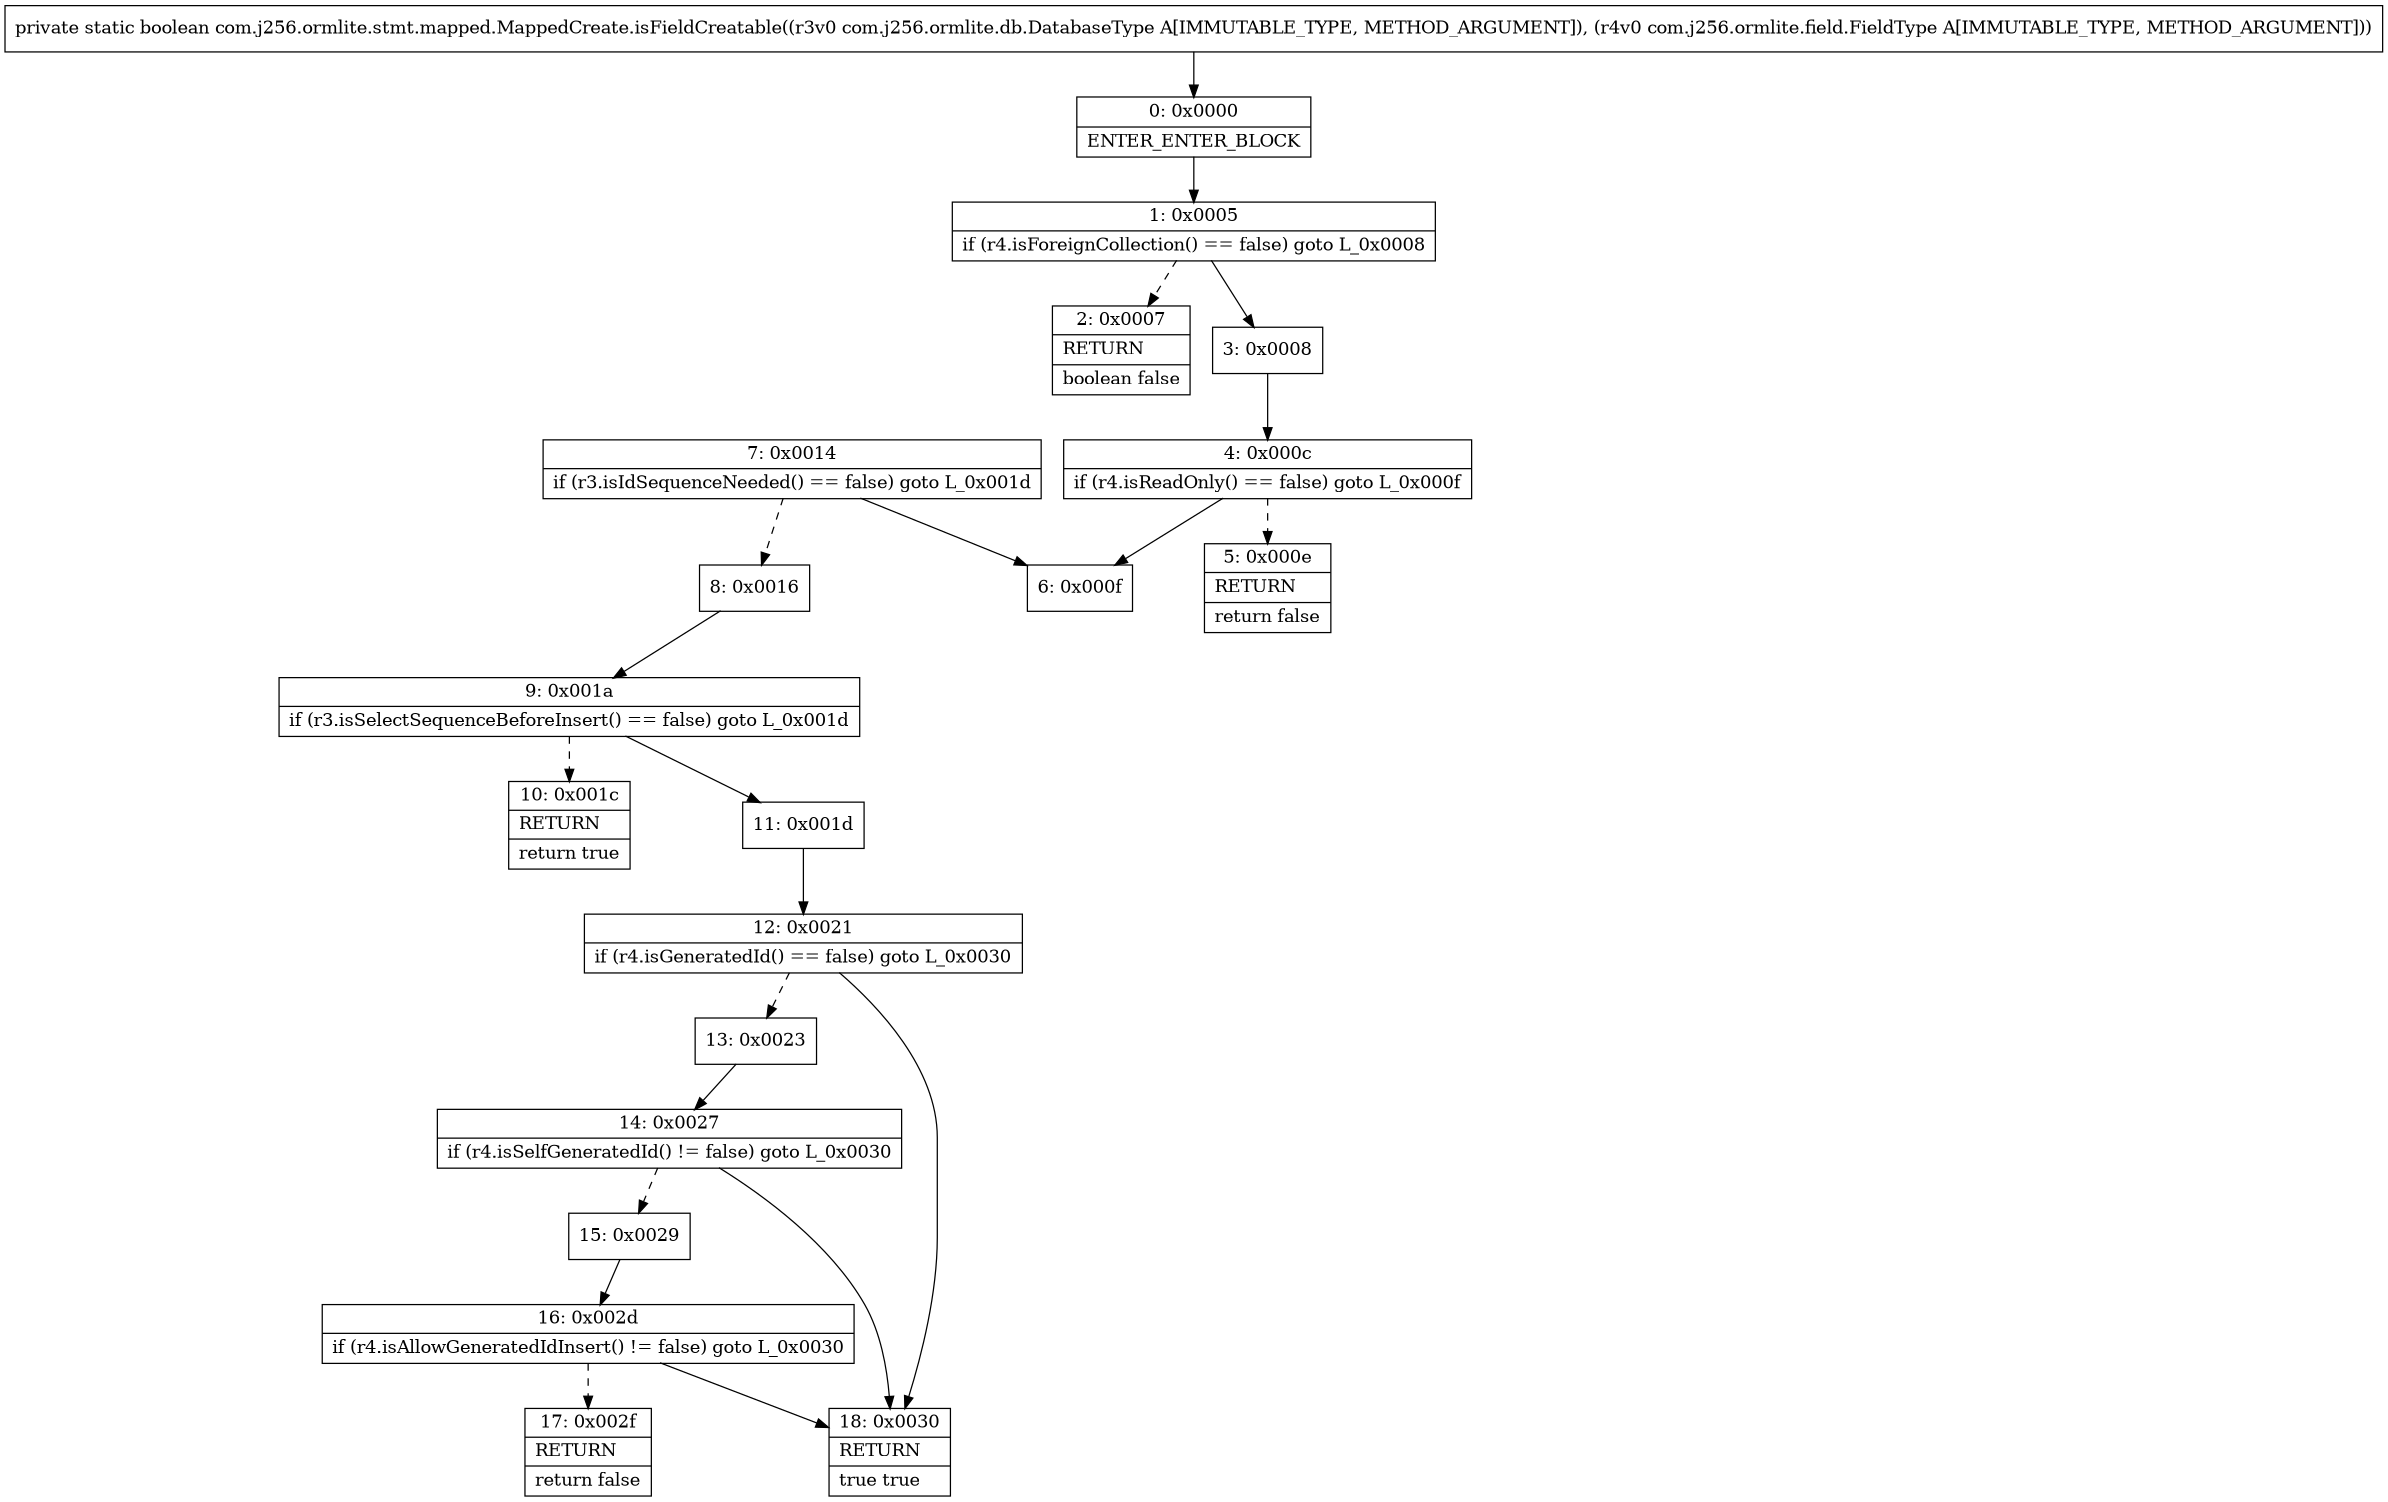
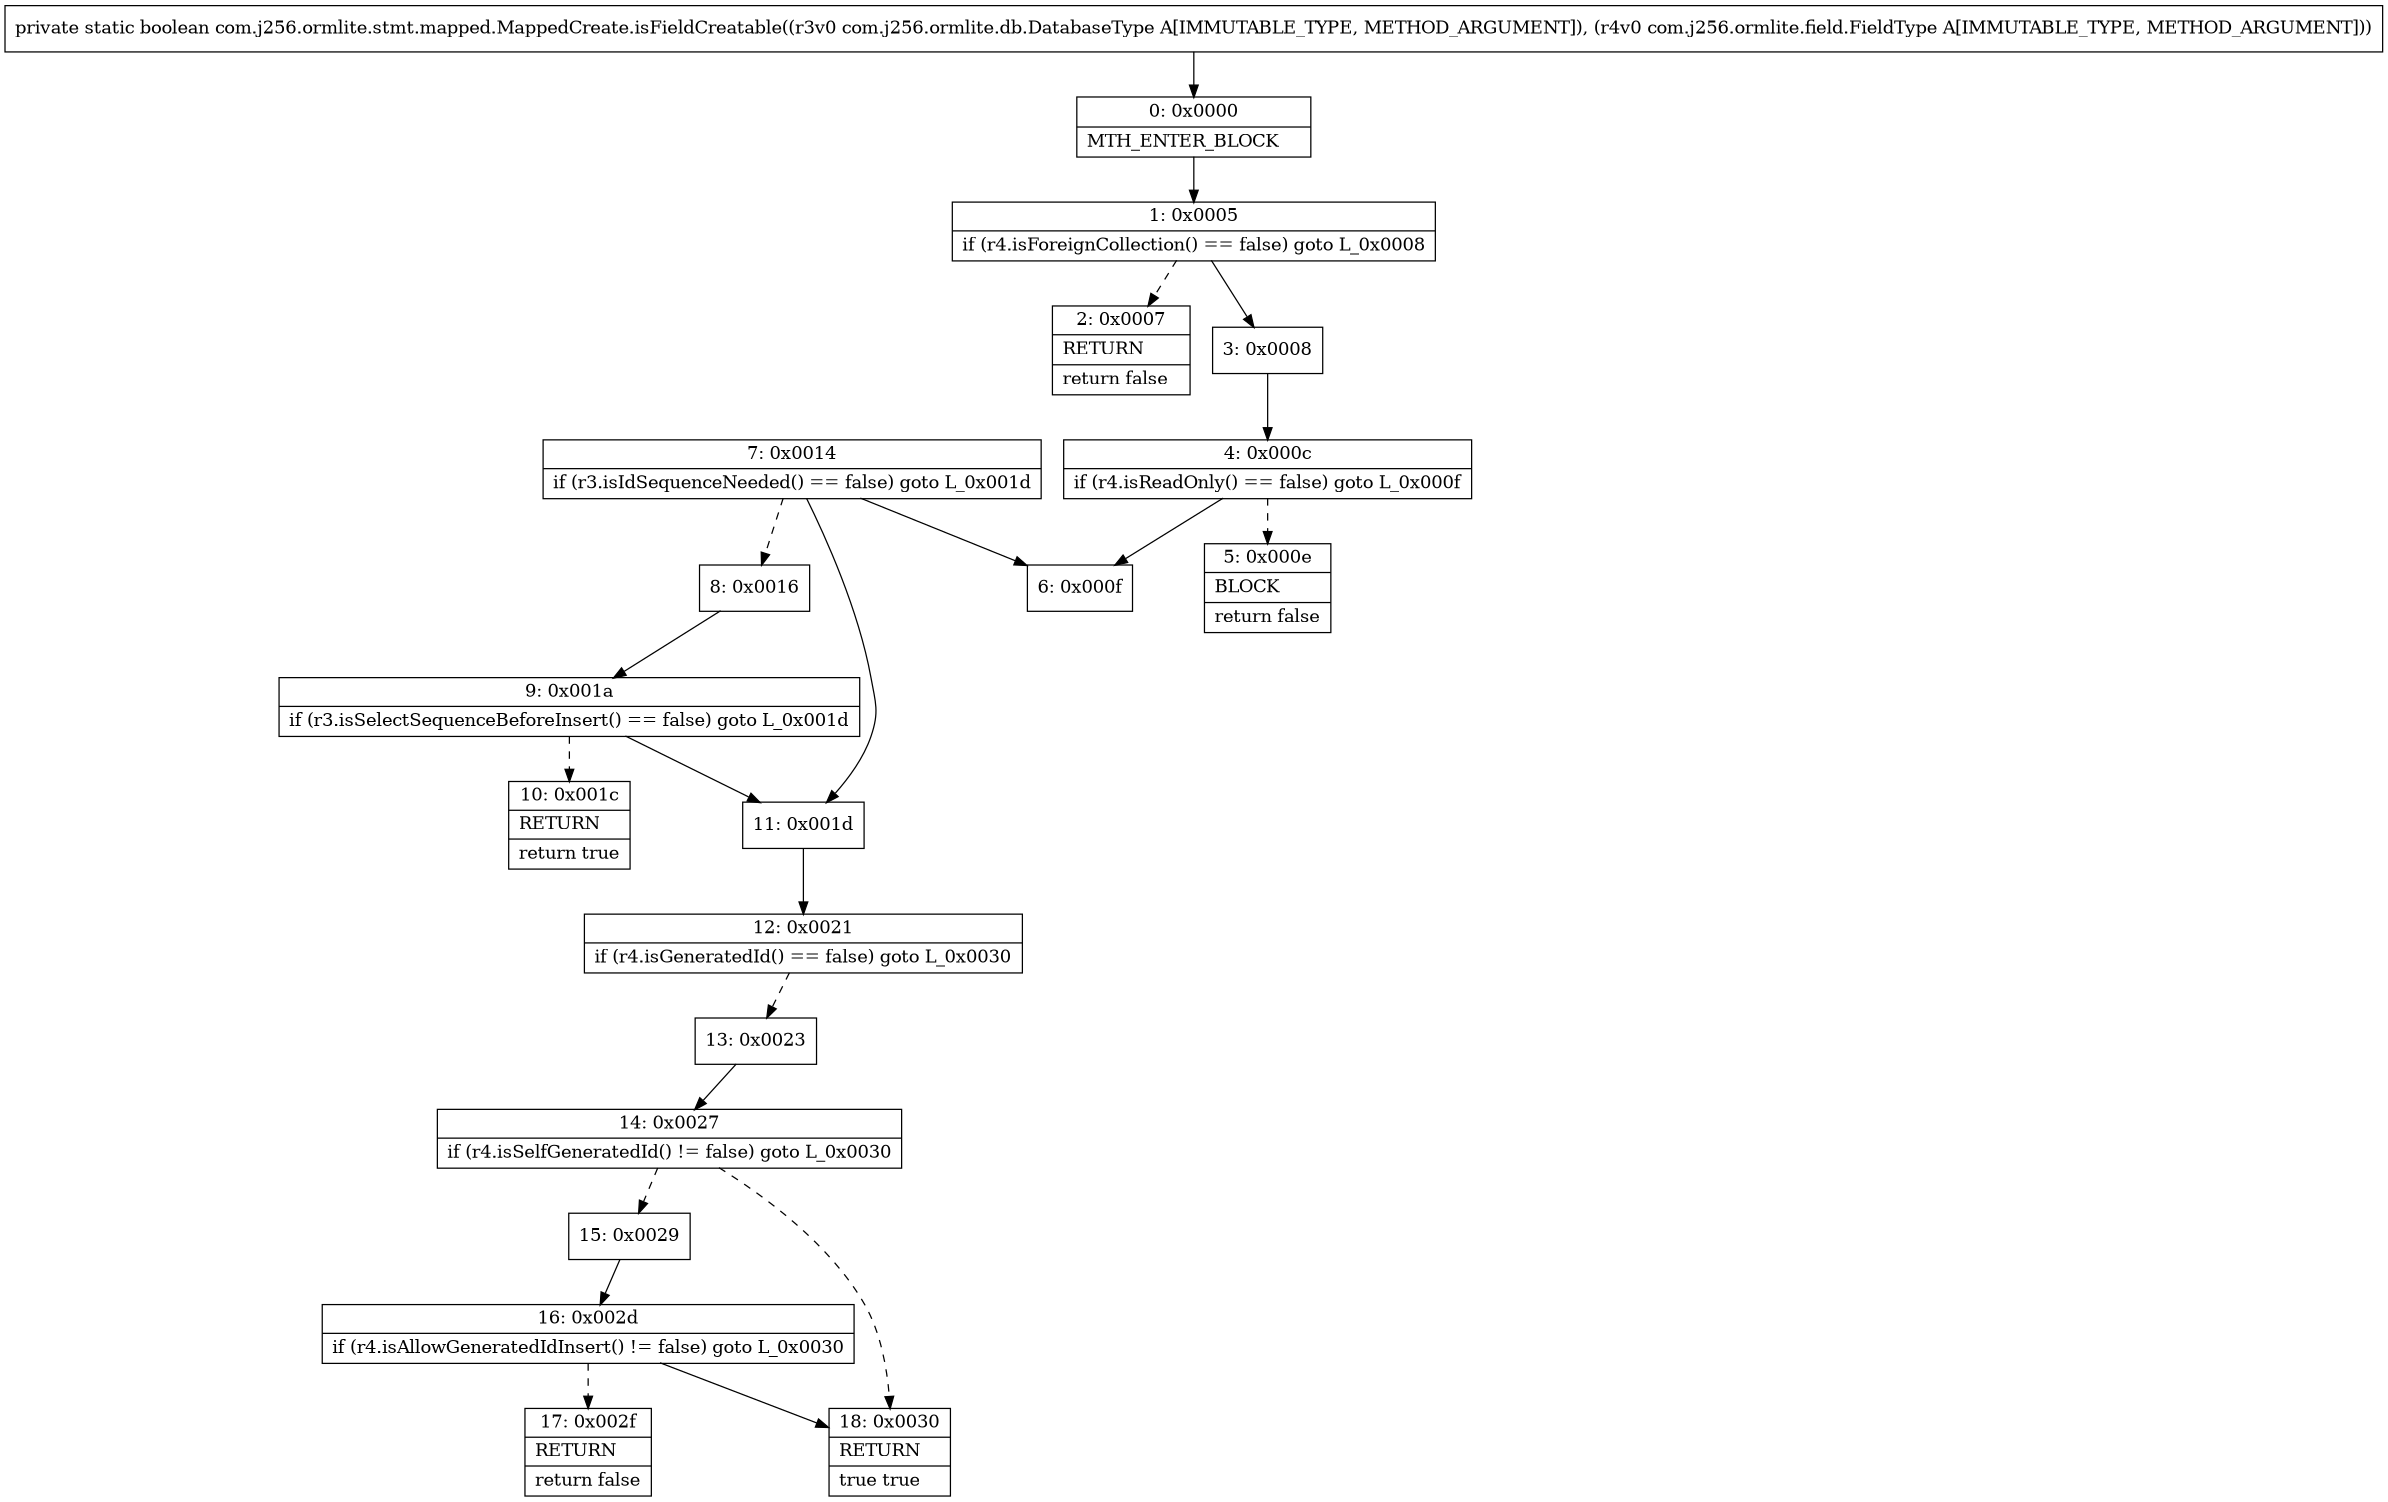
(1194, 141) -> (1183, 141)
(1121, 379) -> (1116, 379)
(1255, 587) -> (1247, 587)
none -> (864, 647)
(937, 1170) -> none
(834, 1262) -> (834, 1262)
